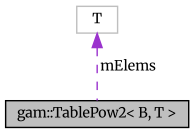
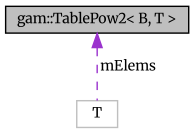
(97, 74) -> (97, 74)
